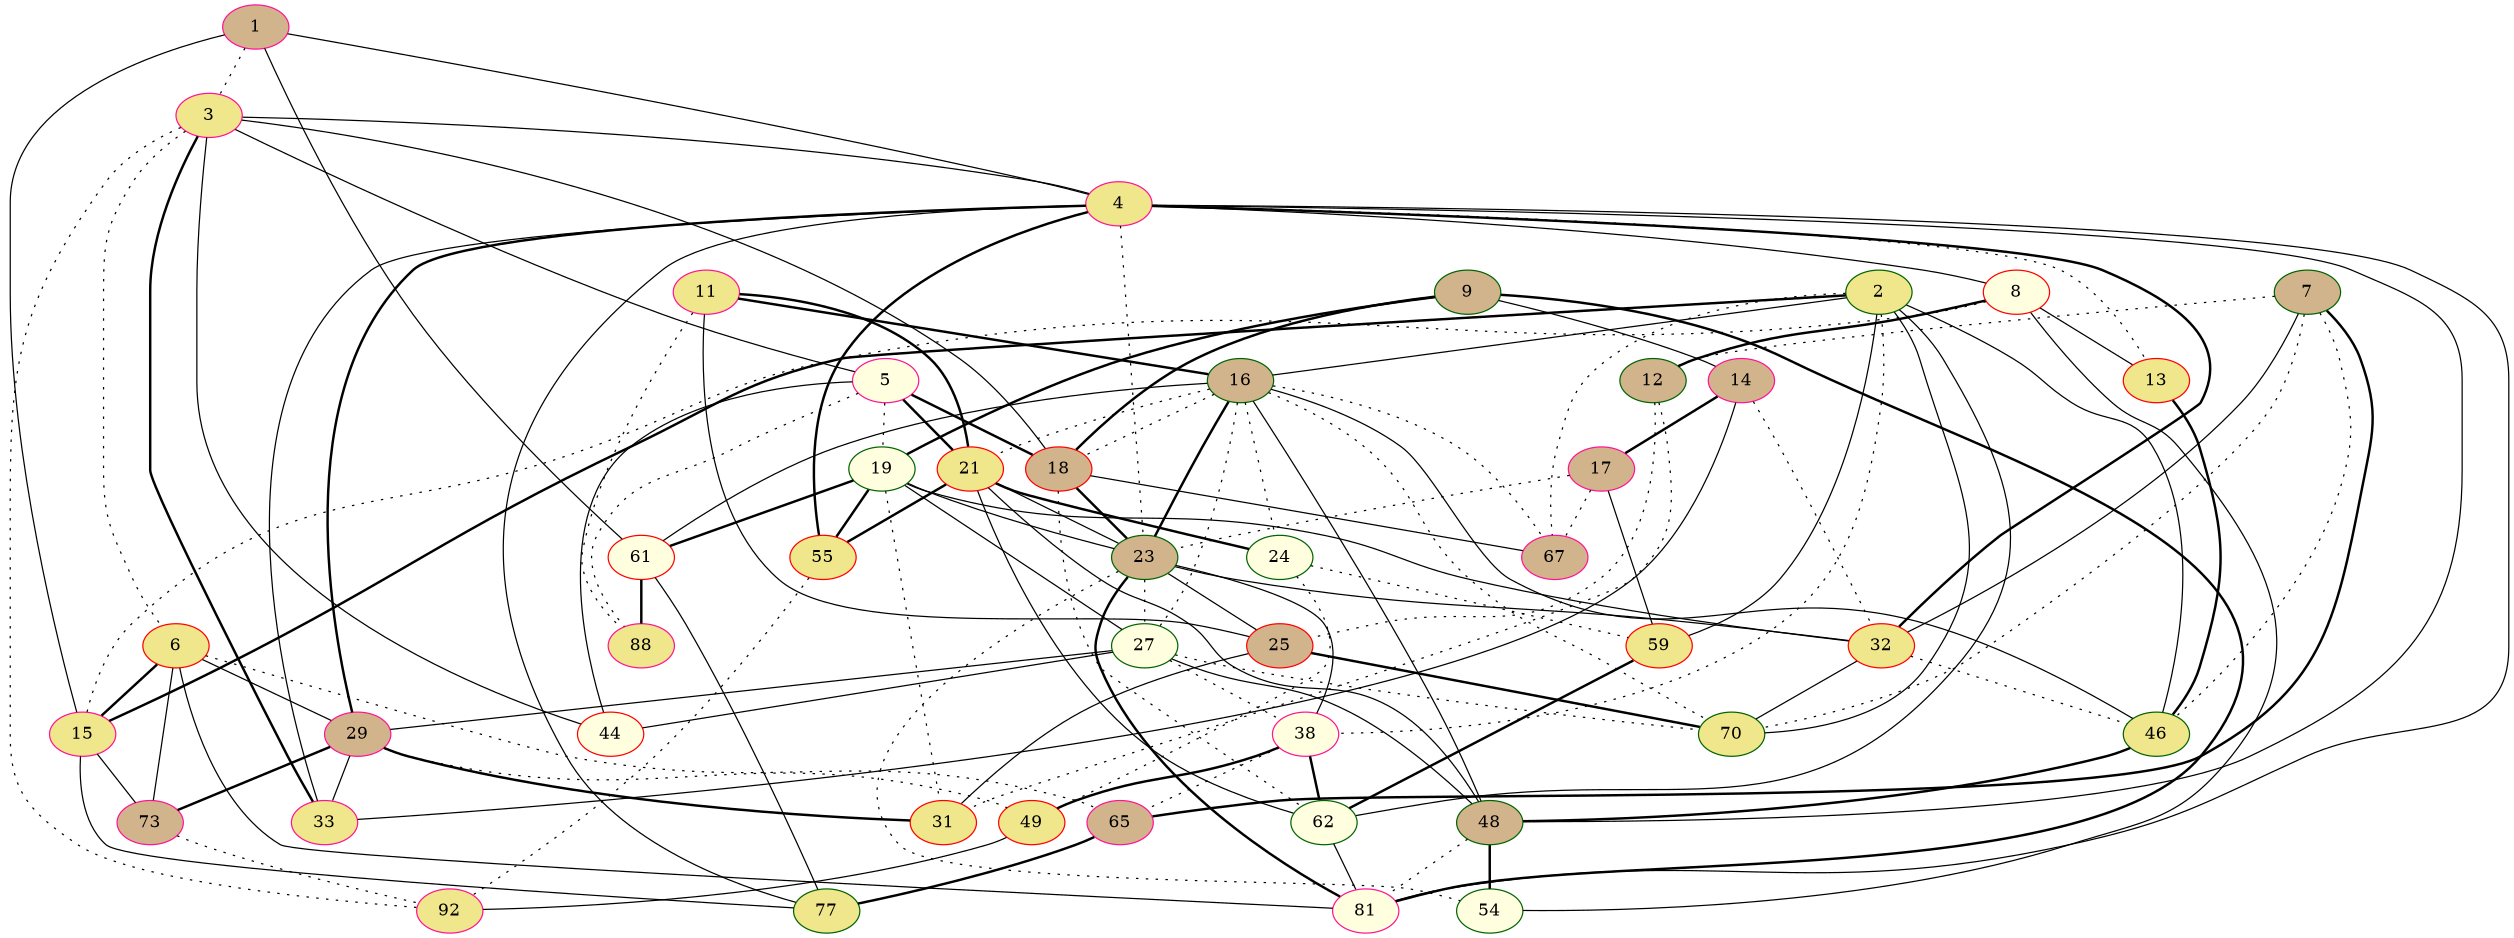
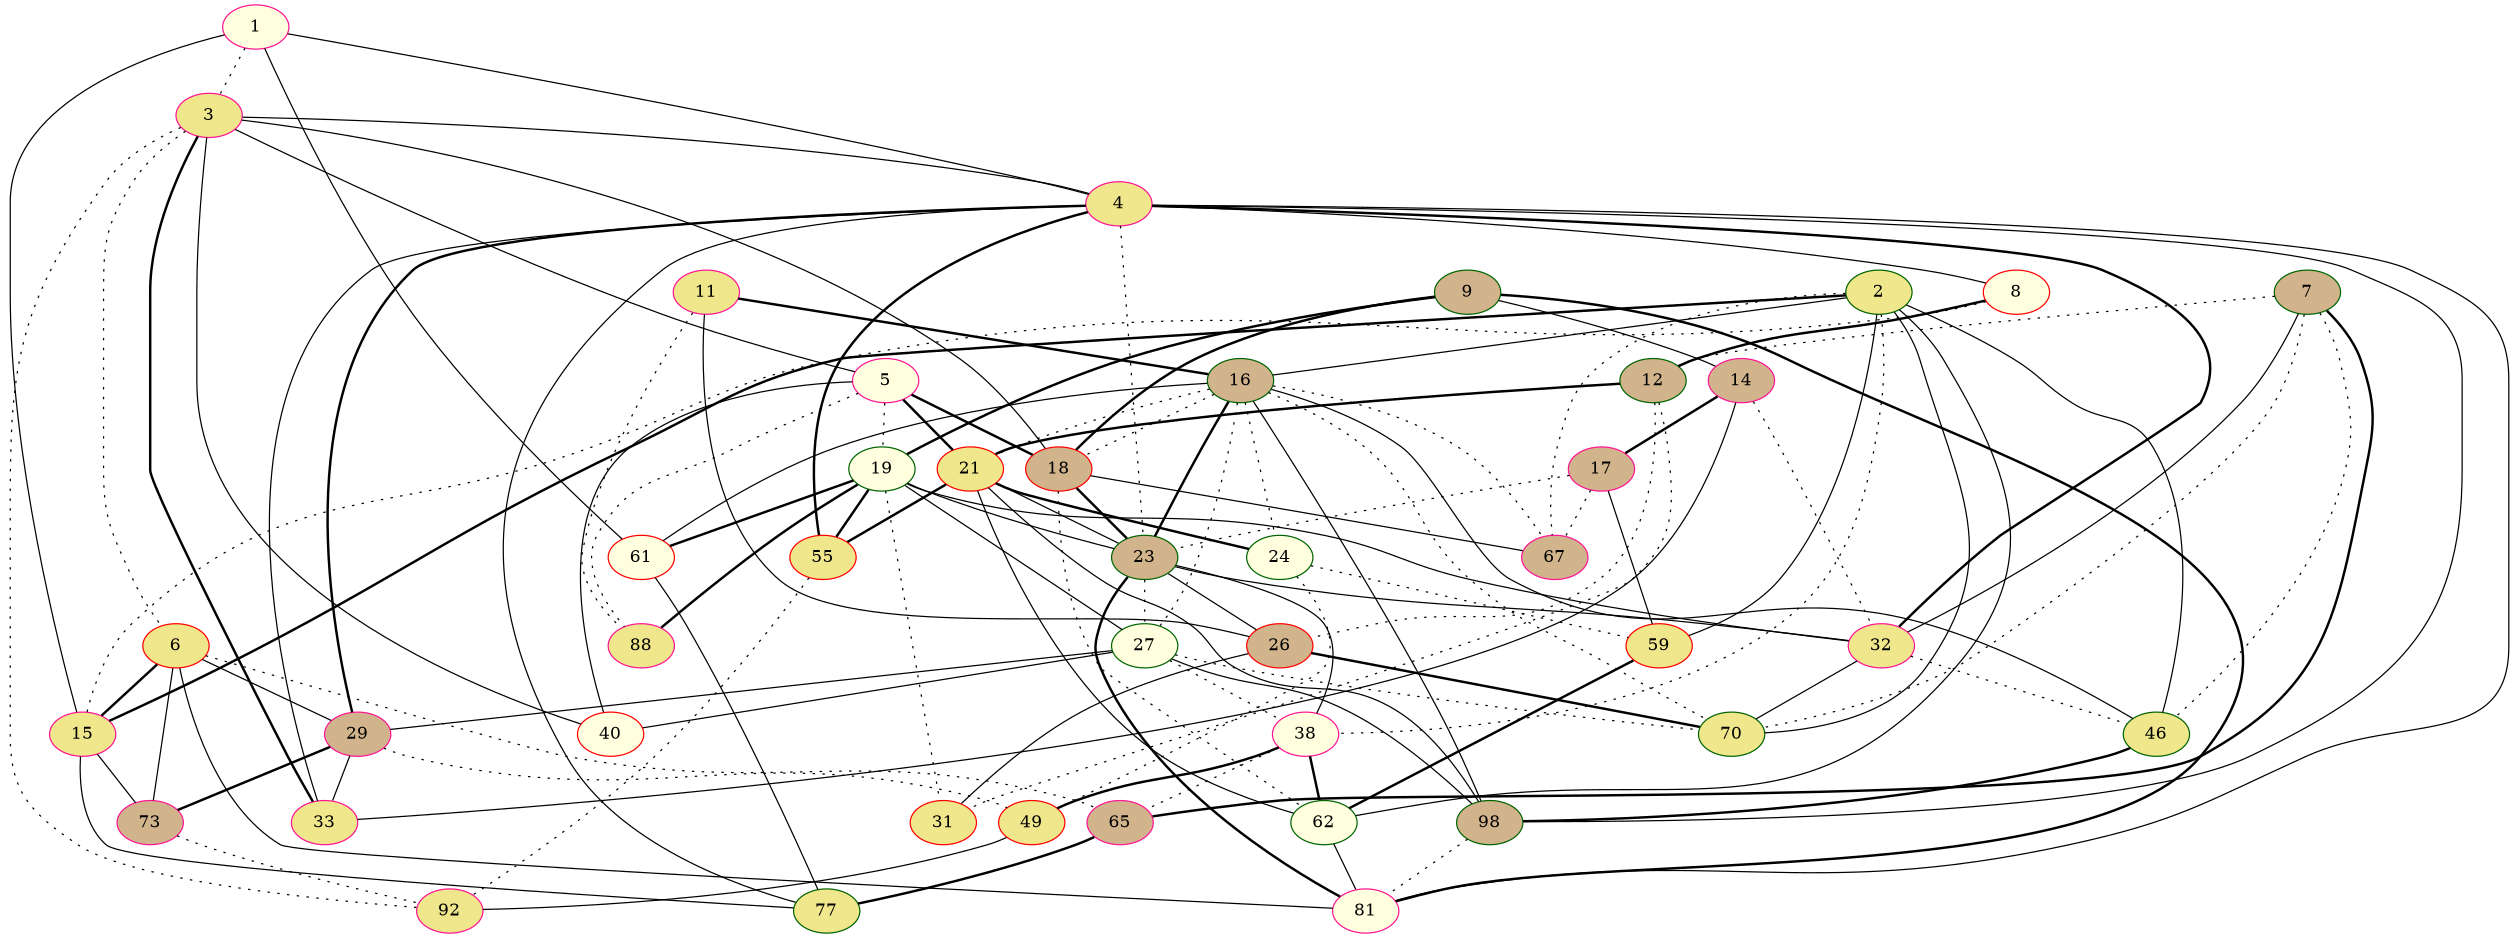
(256, 27) -> (256, 27)
(892, 332) -> (1275, 410)
(2156, 381) -> none
(641, 602) -> (761, 548)
(1280, 646) -> (1280, 646)
(1881, 646) -> (1881, 646)
(611, 734) -> (611, 734)
(671, 803) -> none
(1490, 823) -> (1490, 823)
(1490, 911) -> none
